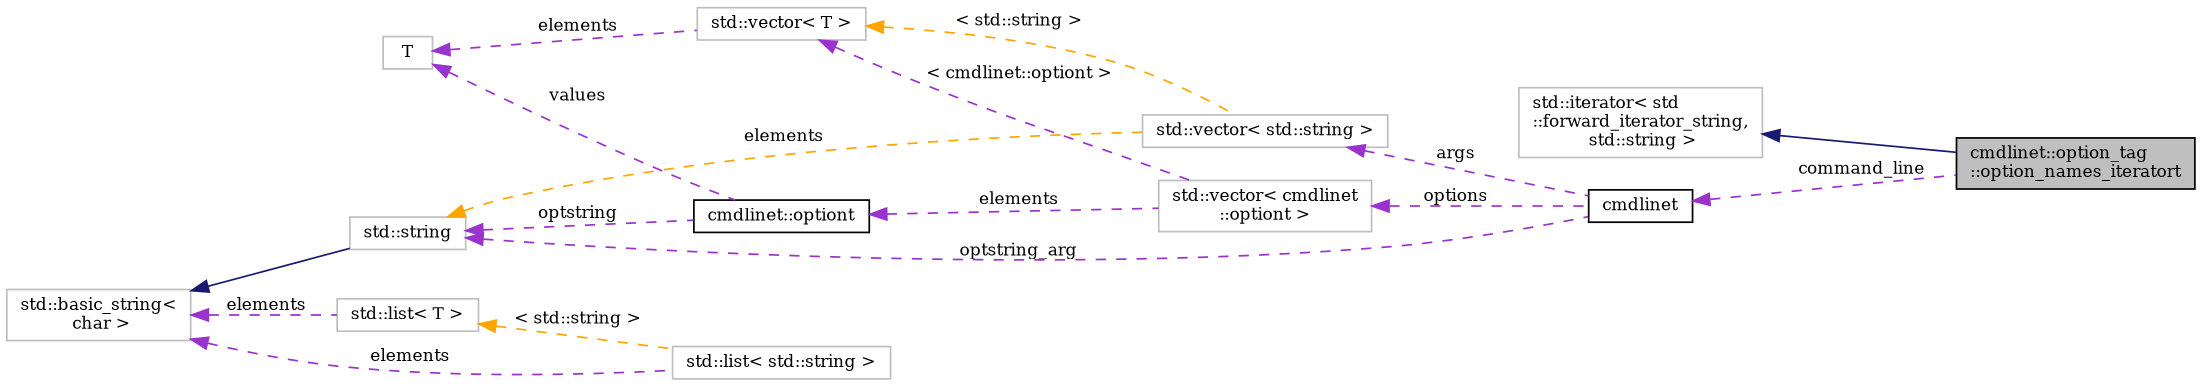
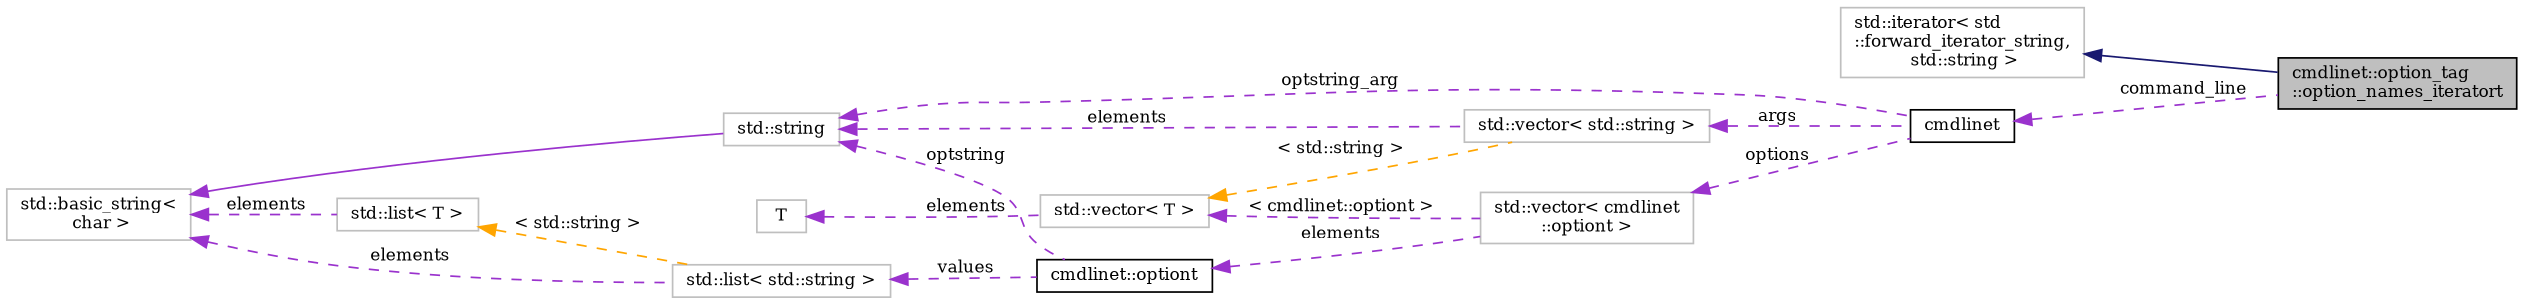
(591, 139) -> (972, 278)
(801, 153) -> (1161, 128)
(279, 267) -> (465, 157)
